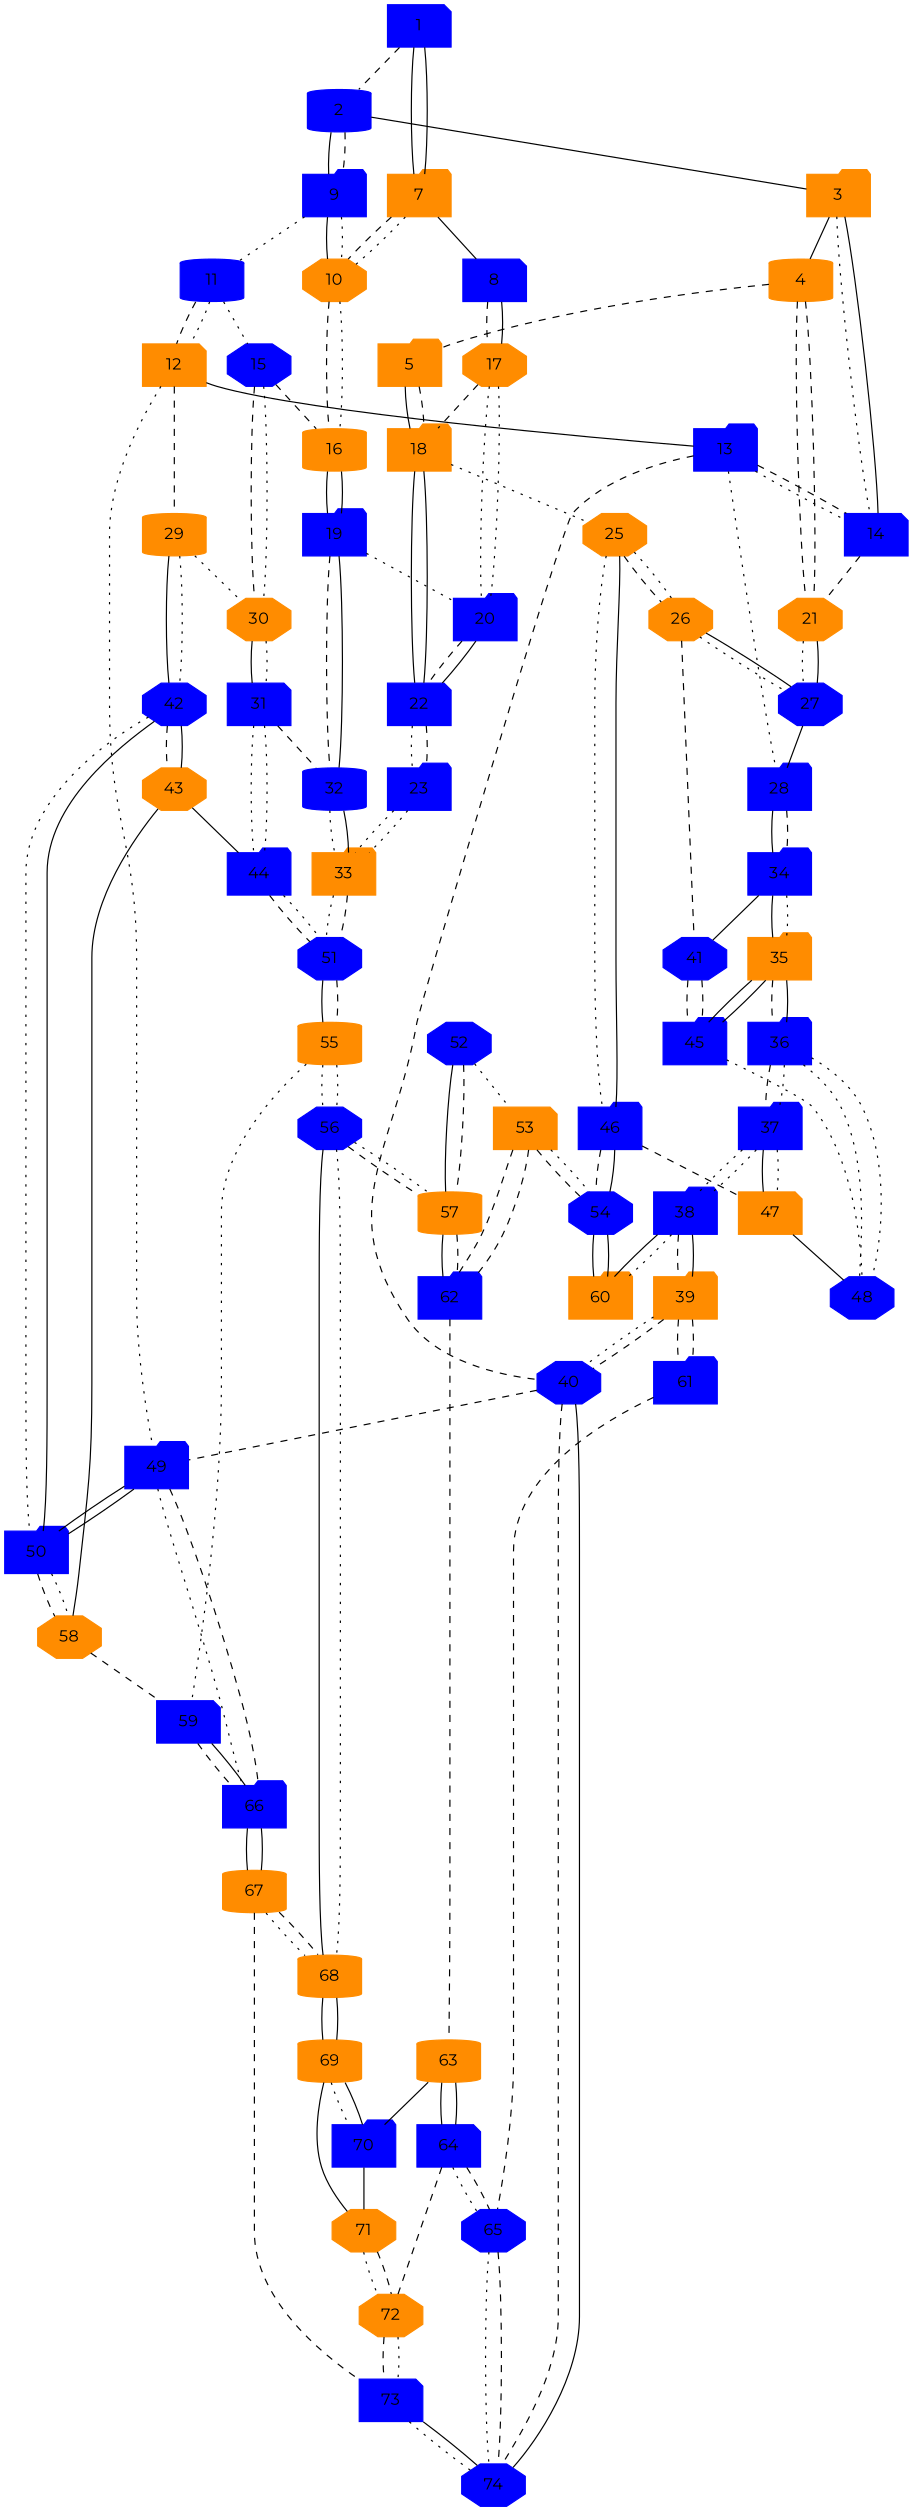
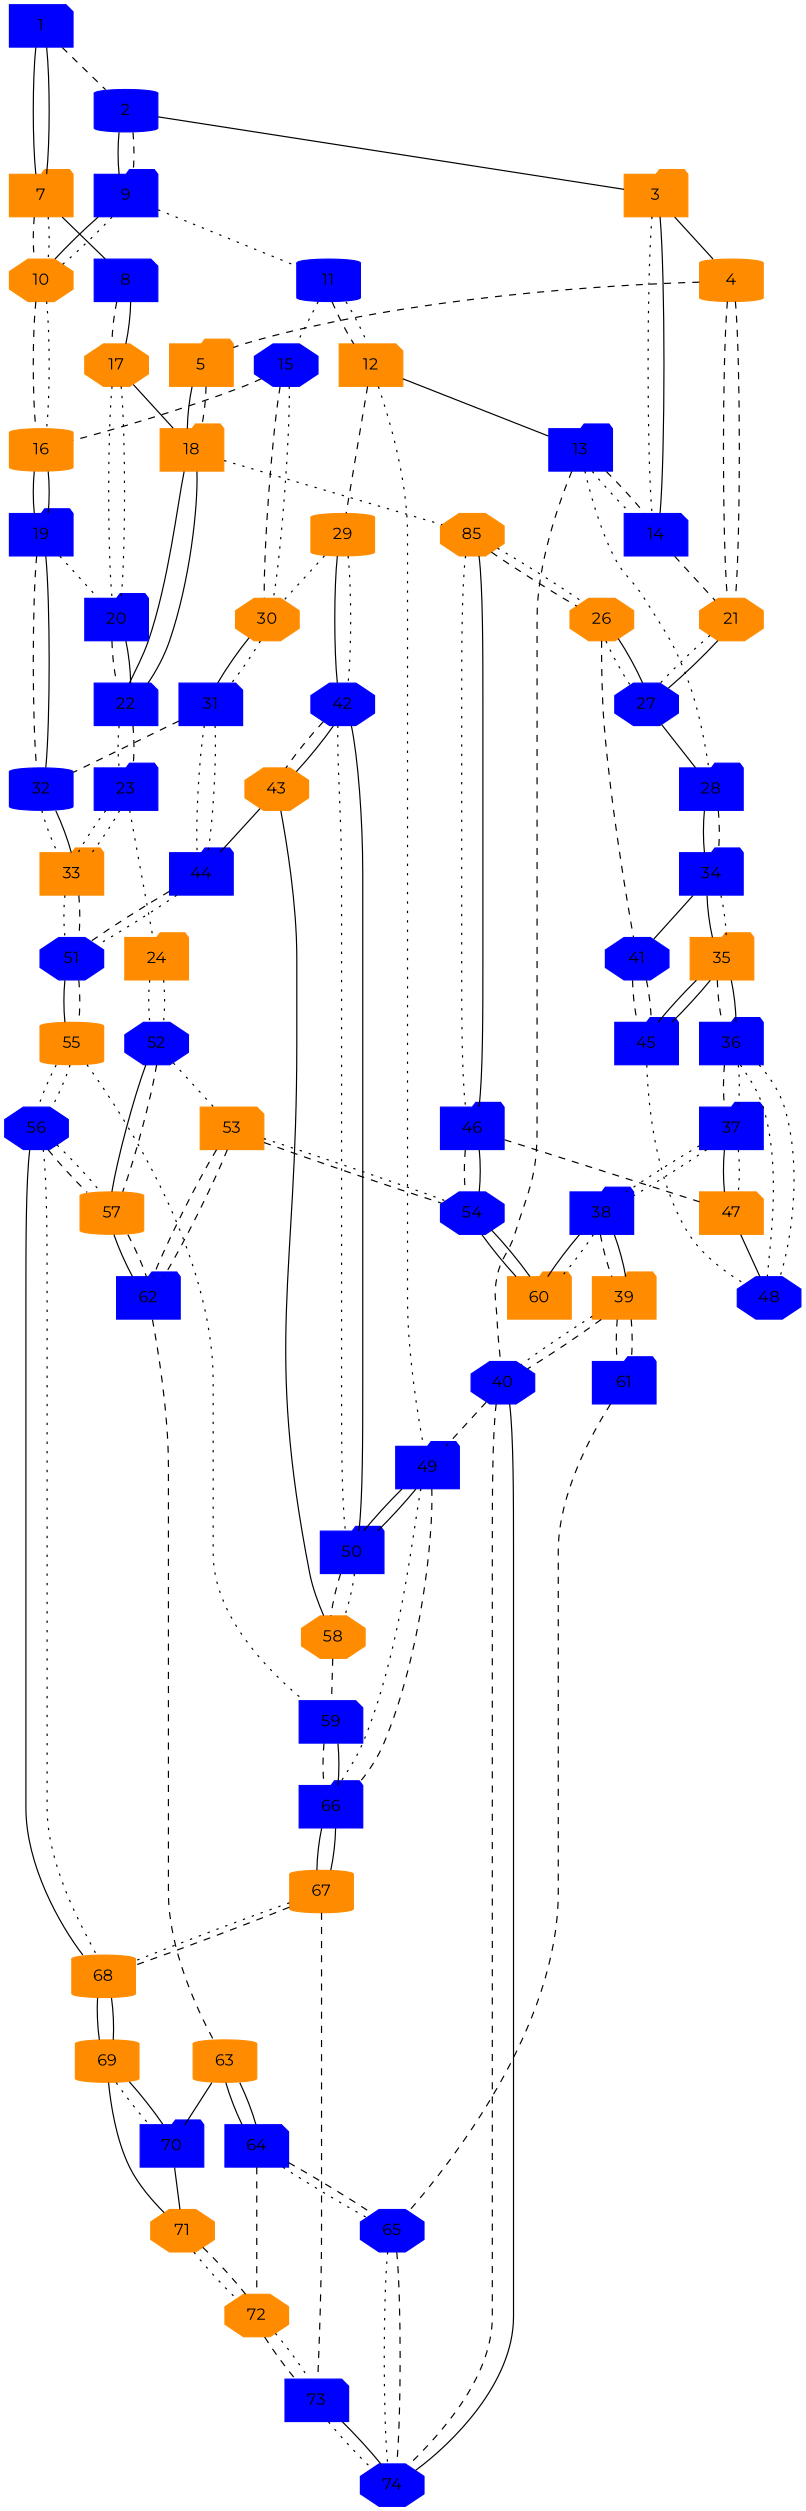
(458, 406) -> (153, 406)
(615, 535) -> (472, 535)
none -> (157, 959)
